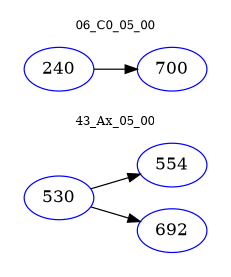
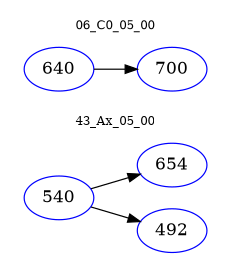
(59, 69) -> (59, 69)
(172, 165) -> (172, 165)
(59, 198) -> (59, 198)
(172, 231) -> (172, 231)
